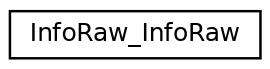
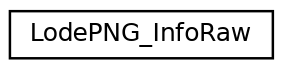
(135, 35) -> (141, 35)
